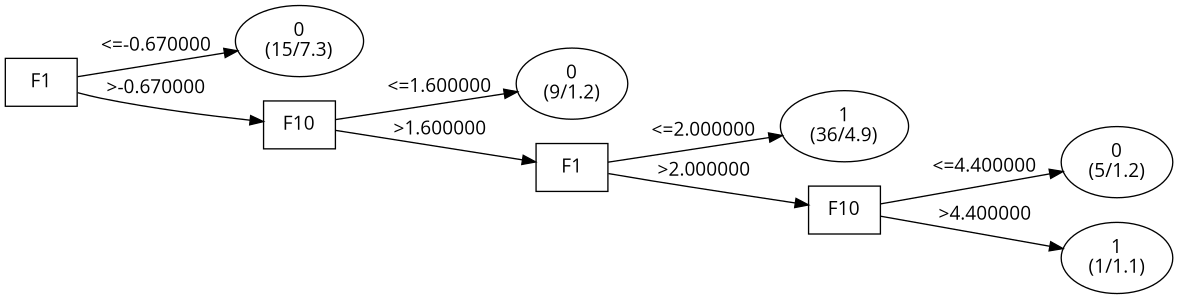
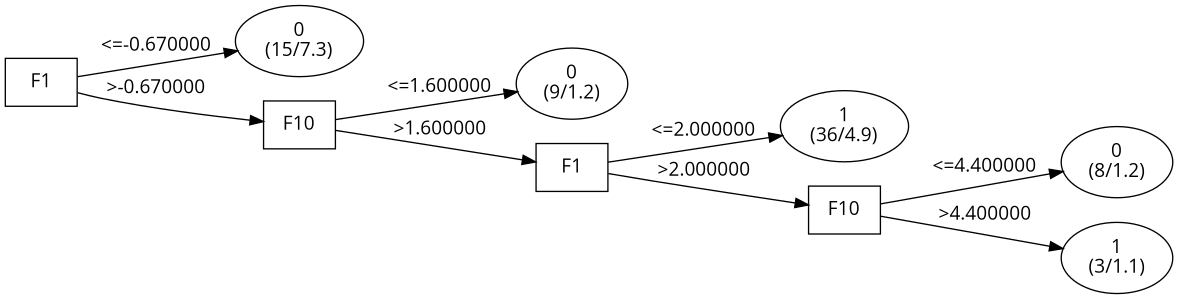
(1117, 162) -> (1117, 162)
(1117, 258) -> (1117, 258)
